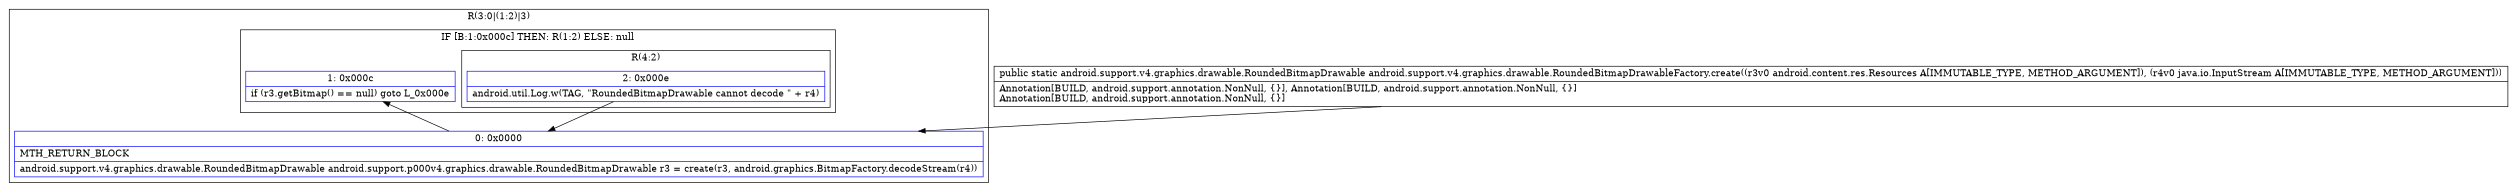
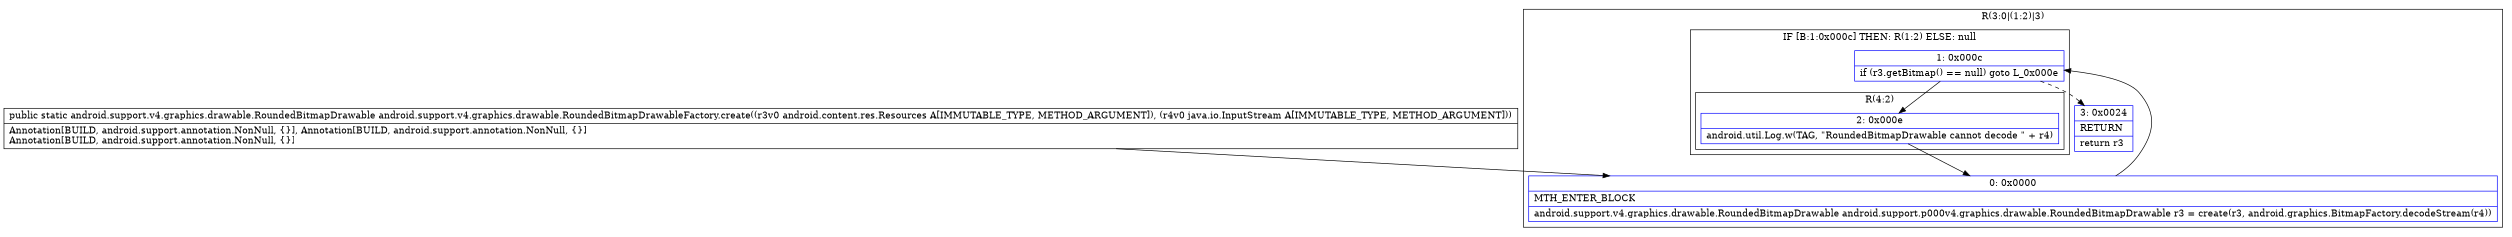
none -> (1921, 96)
none -> (2104, 129)
(75, 154) -> (1585, 198)
